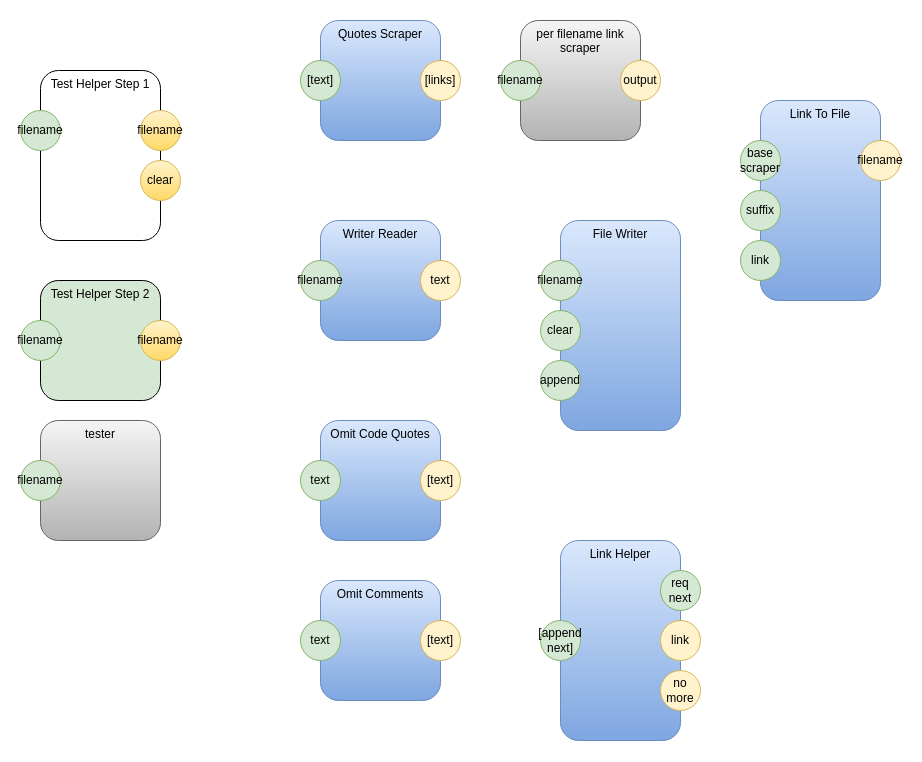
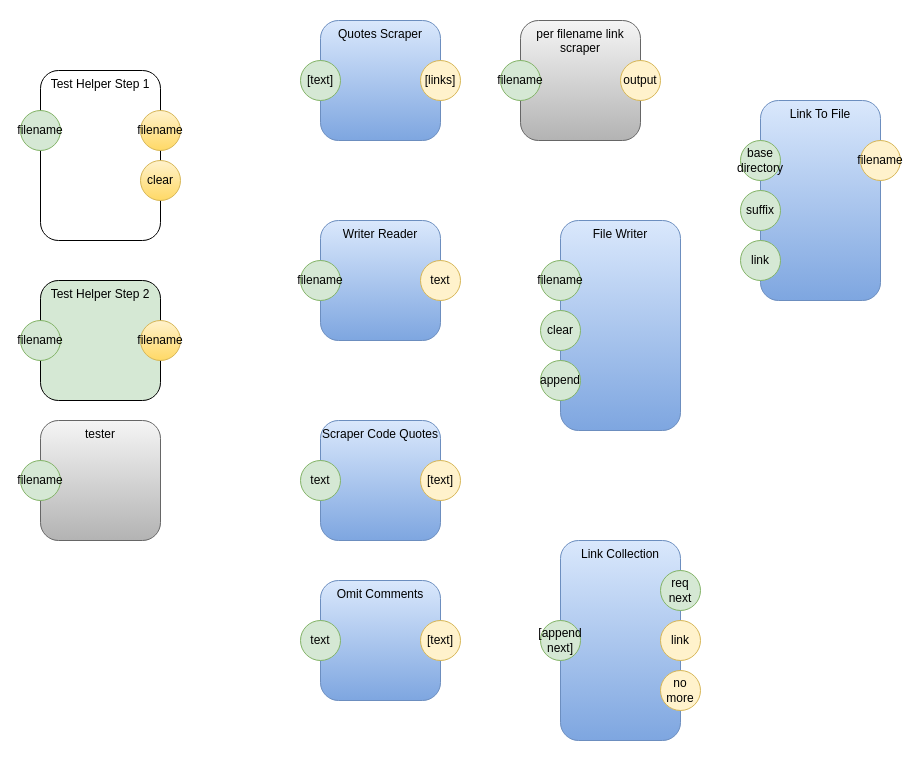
(761, 161) -> (761, 161)
(381, 435) -> (381, 442)
(621, 555) -> (621, 555)
